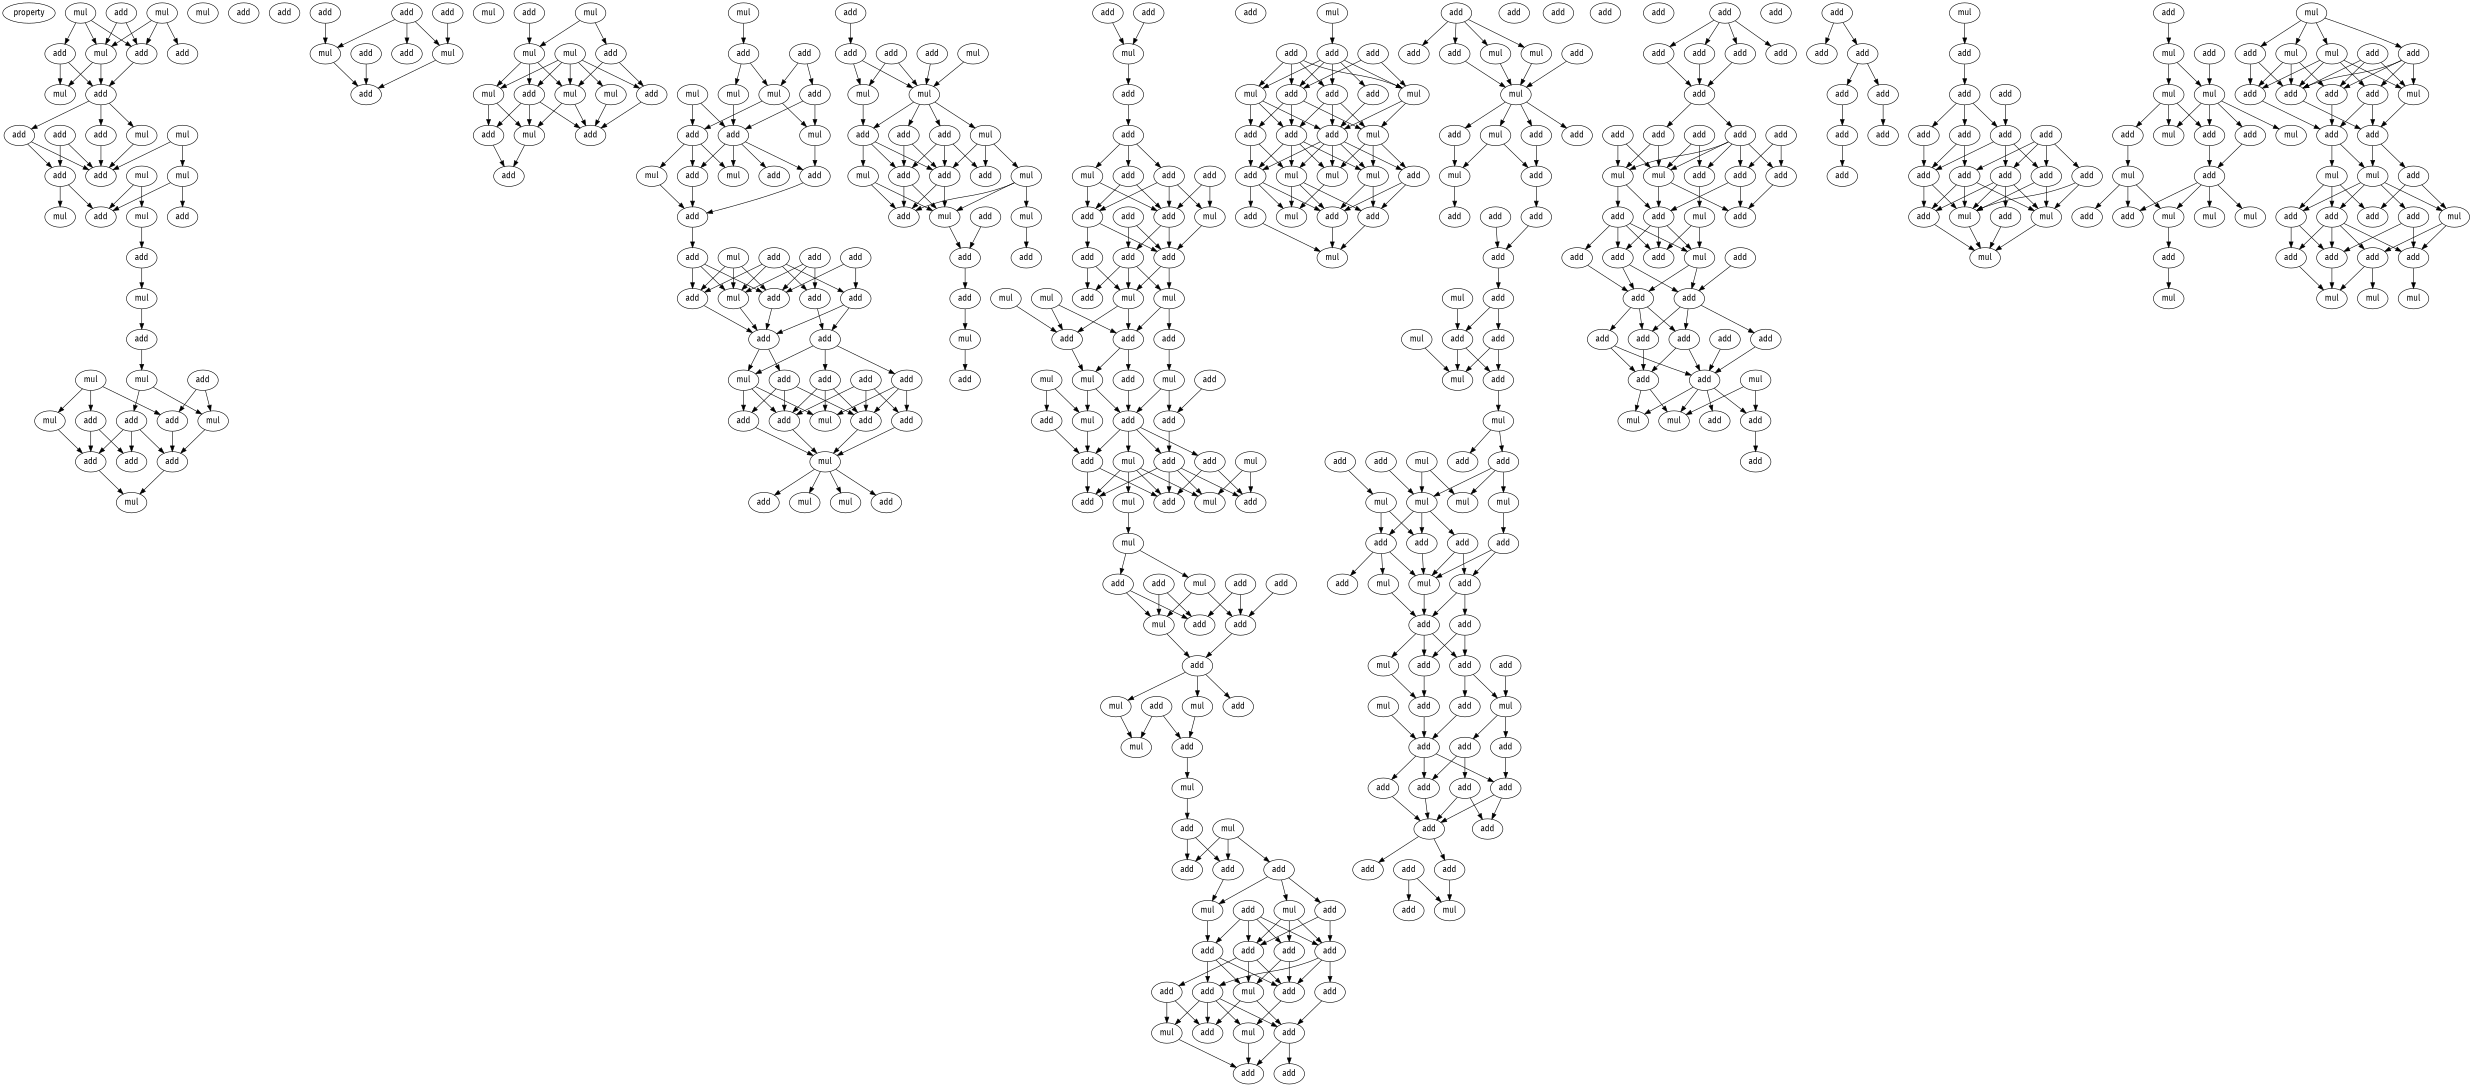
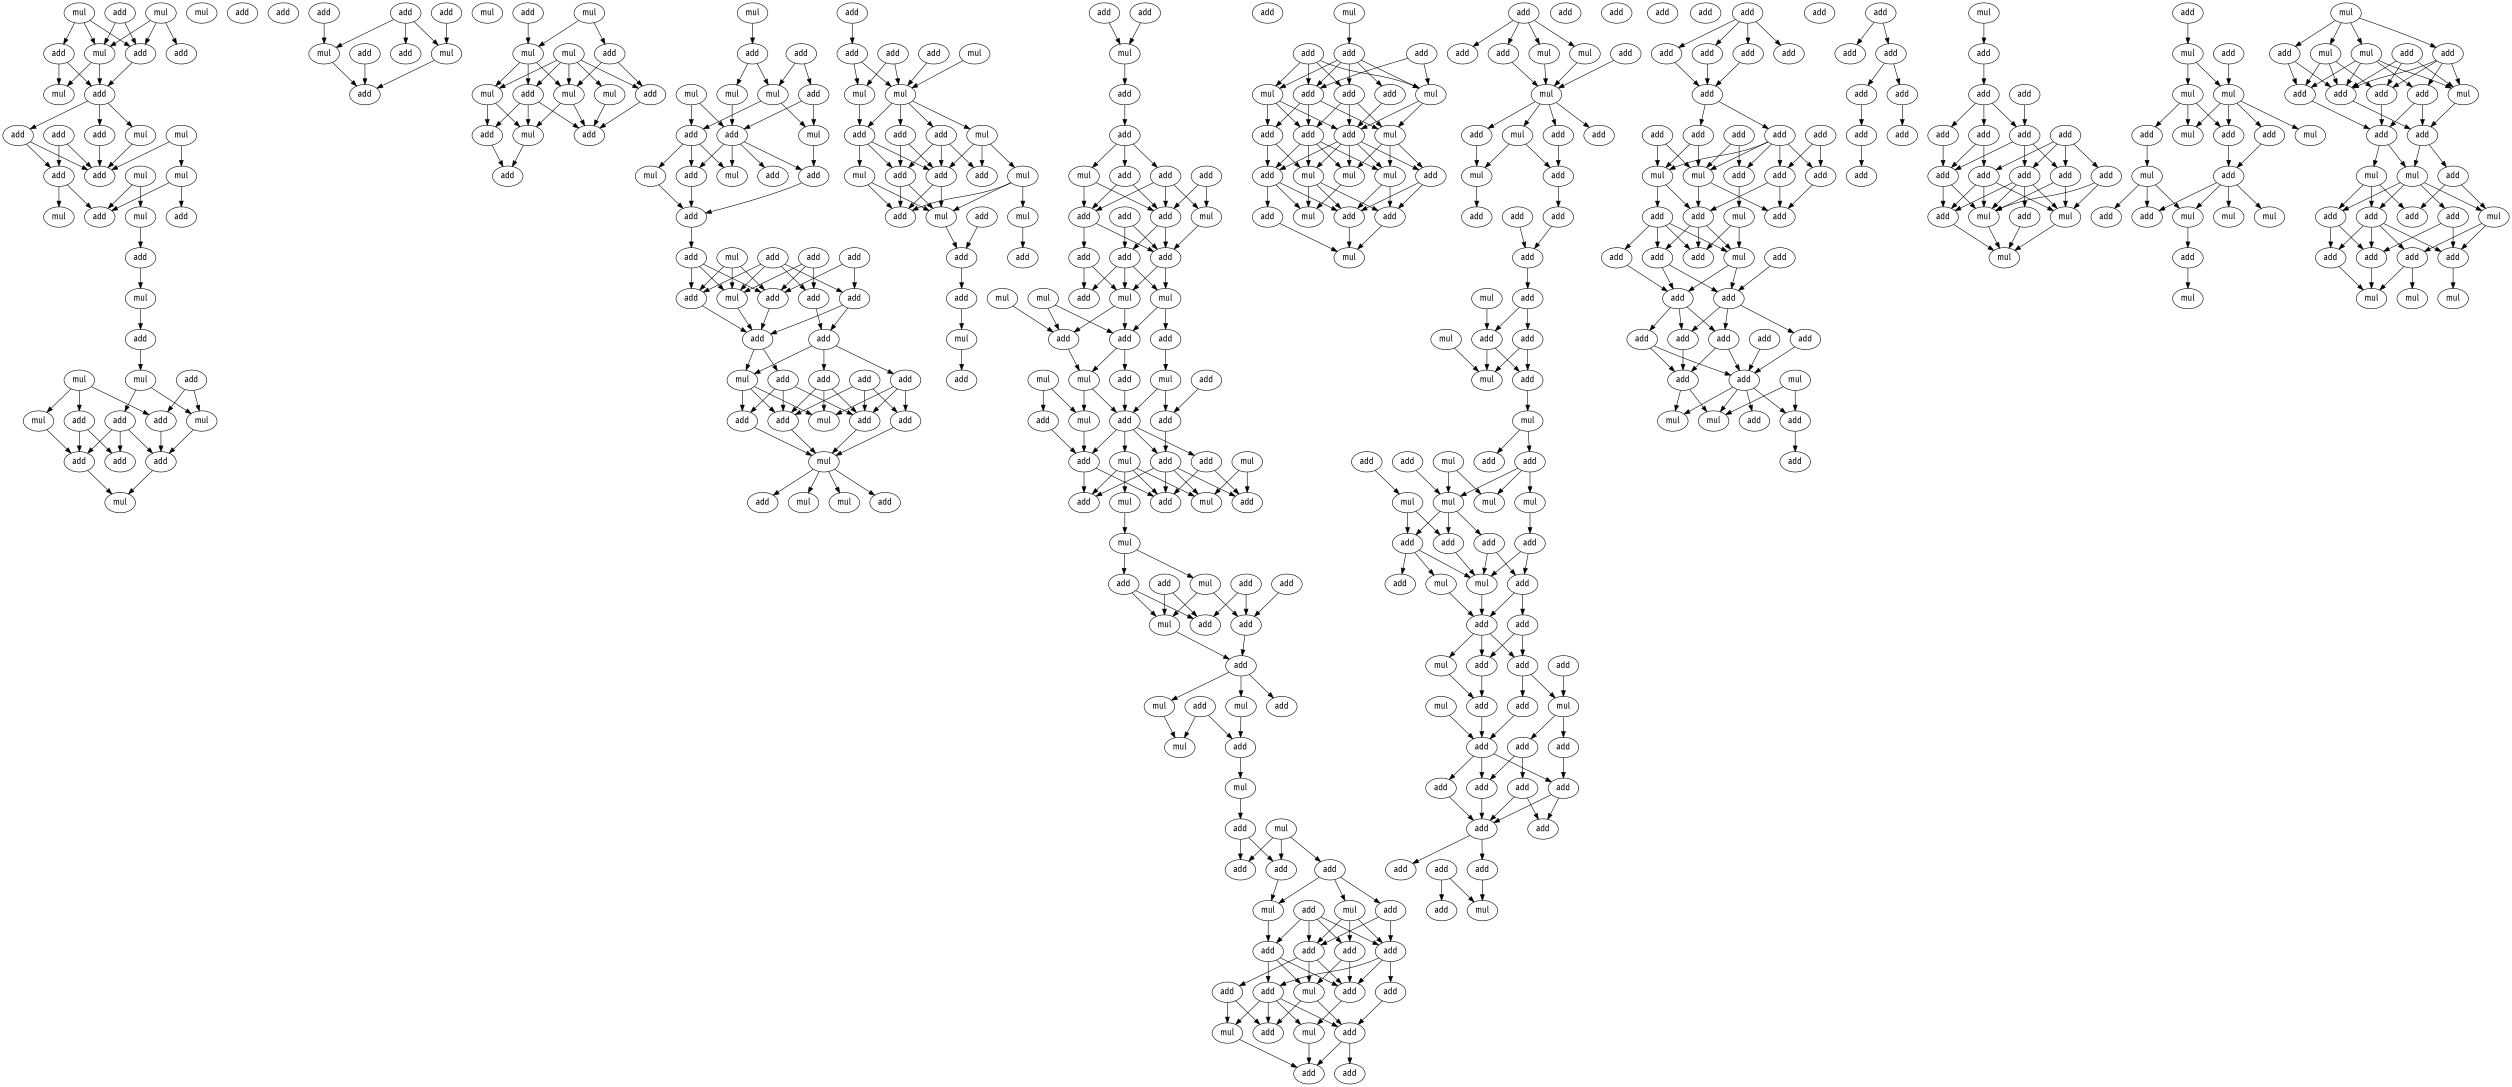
(29, 13) -> none
